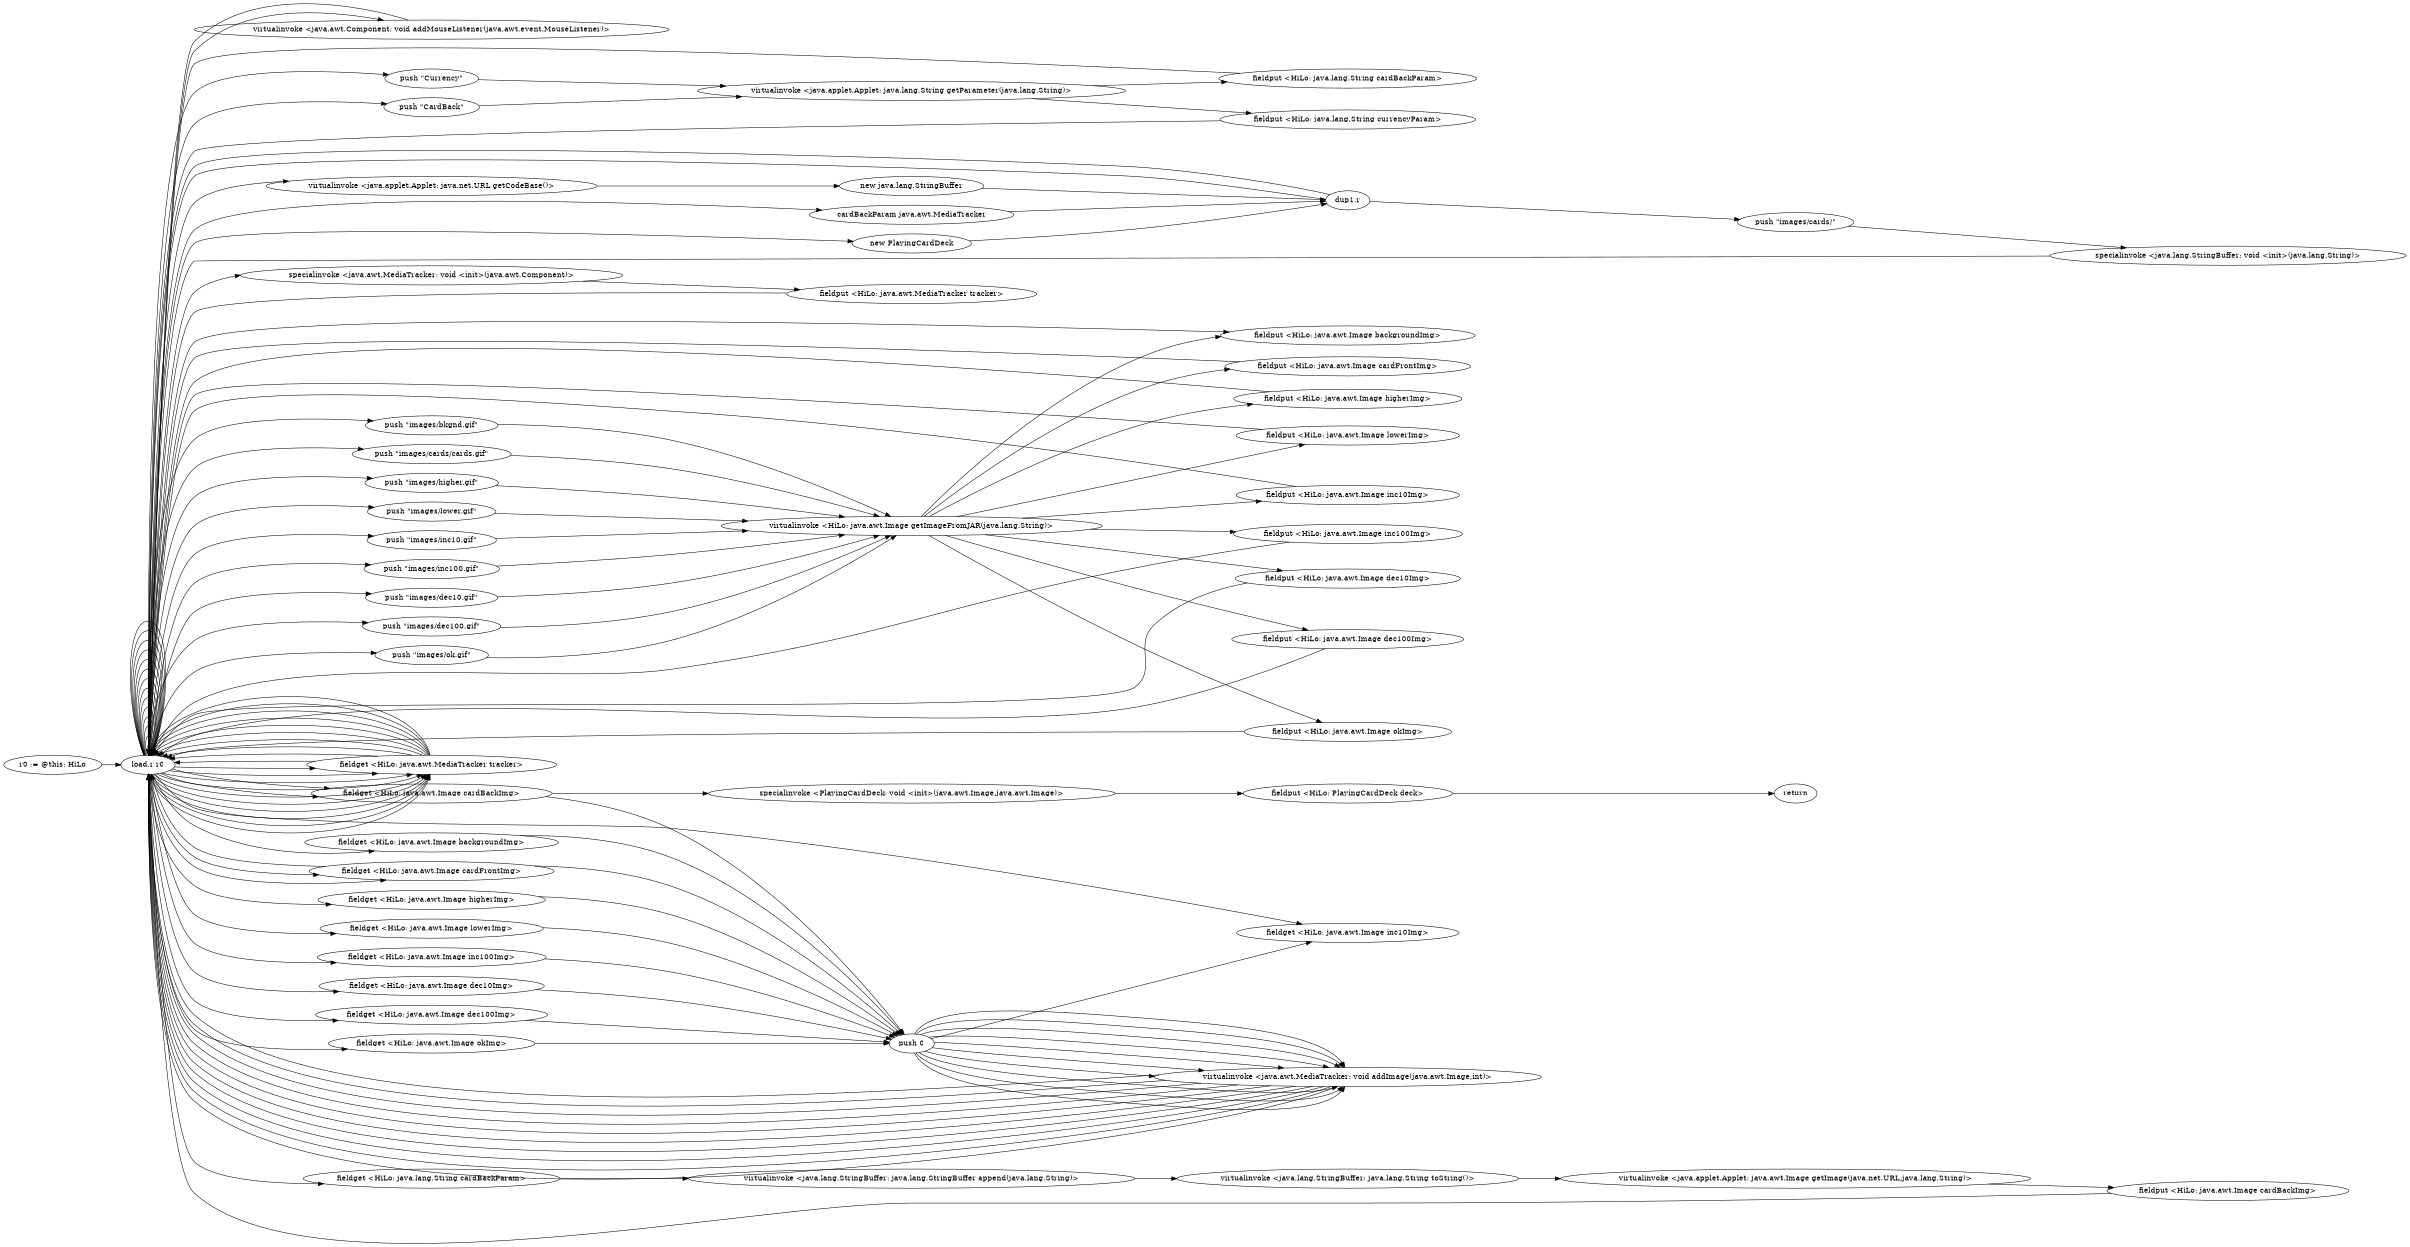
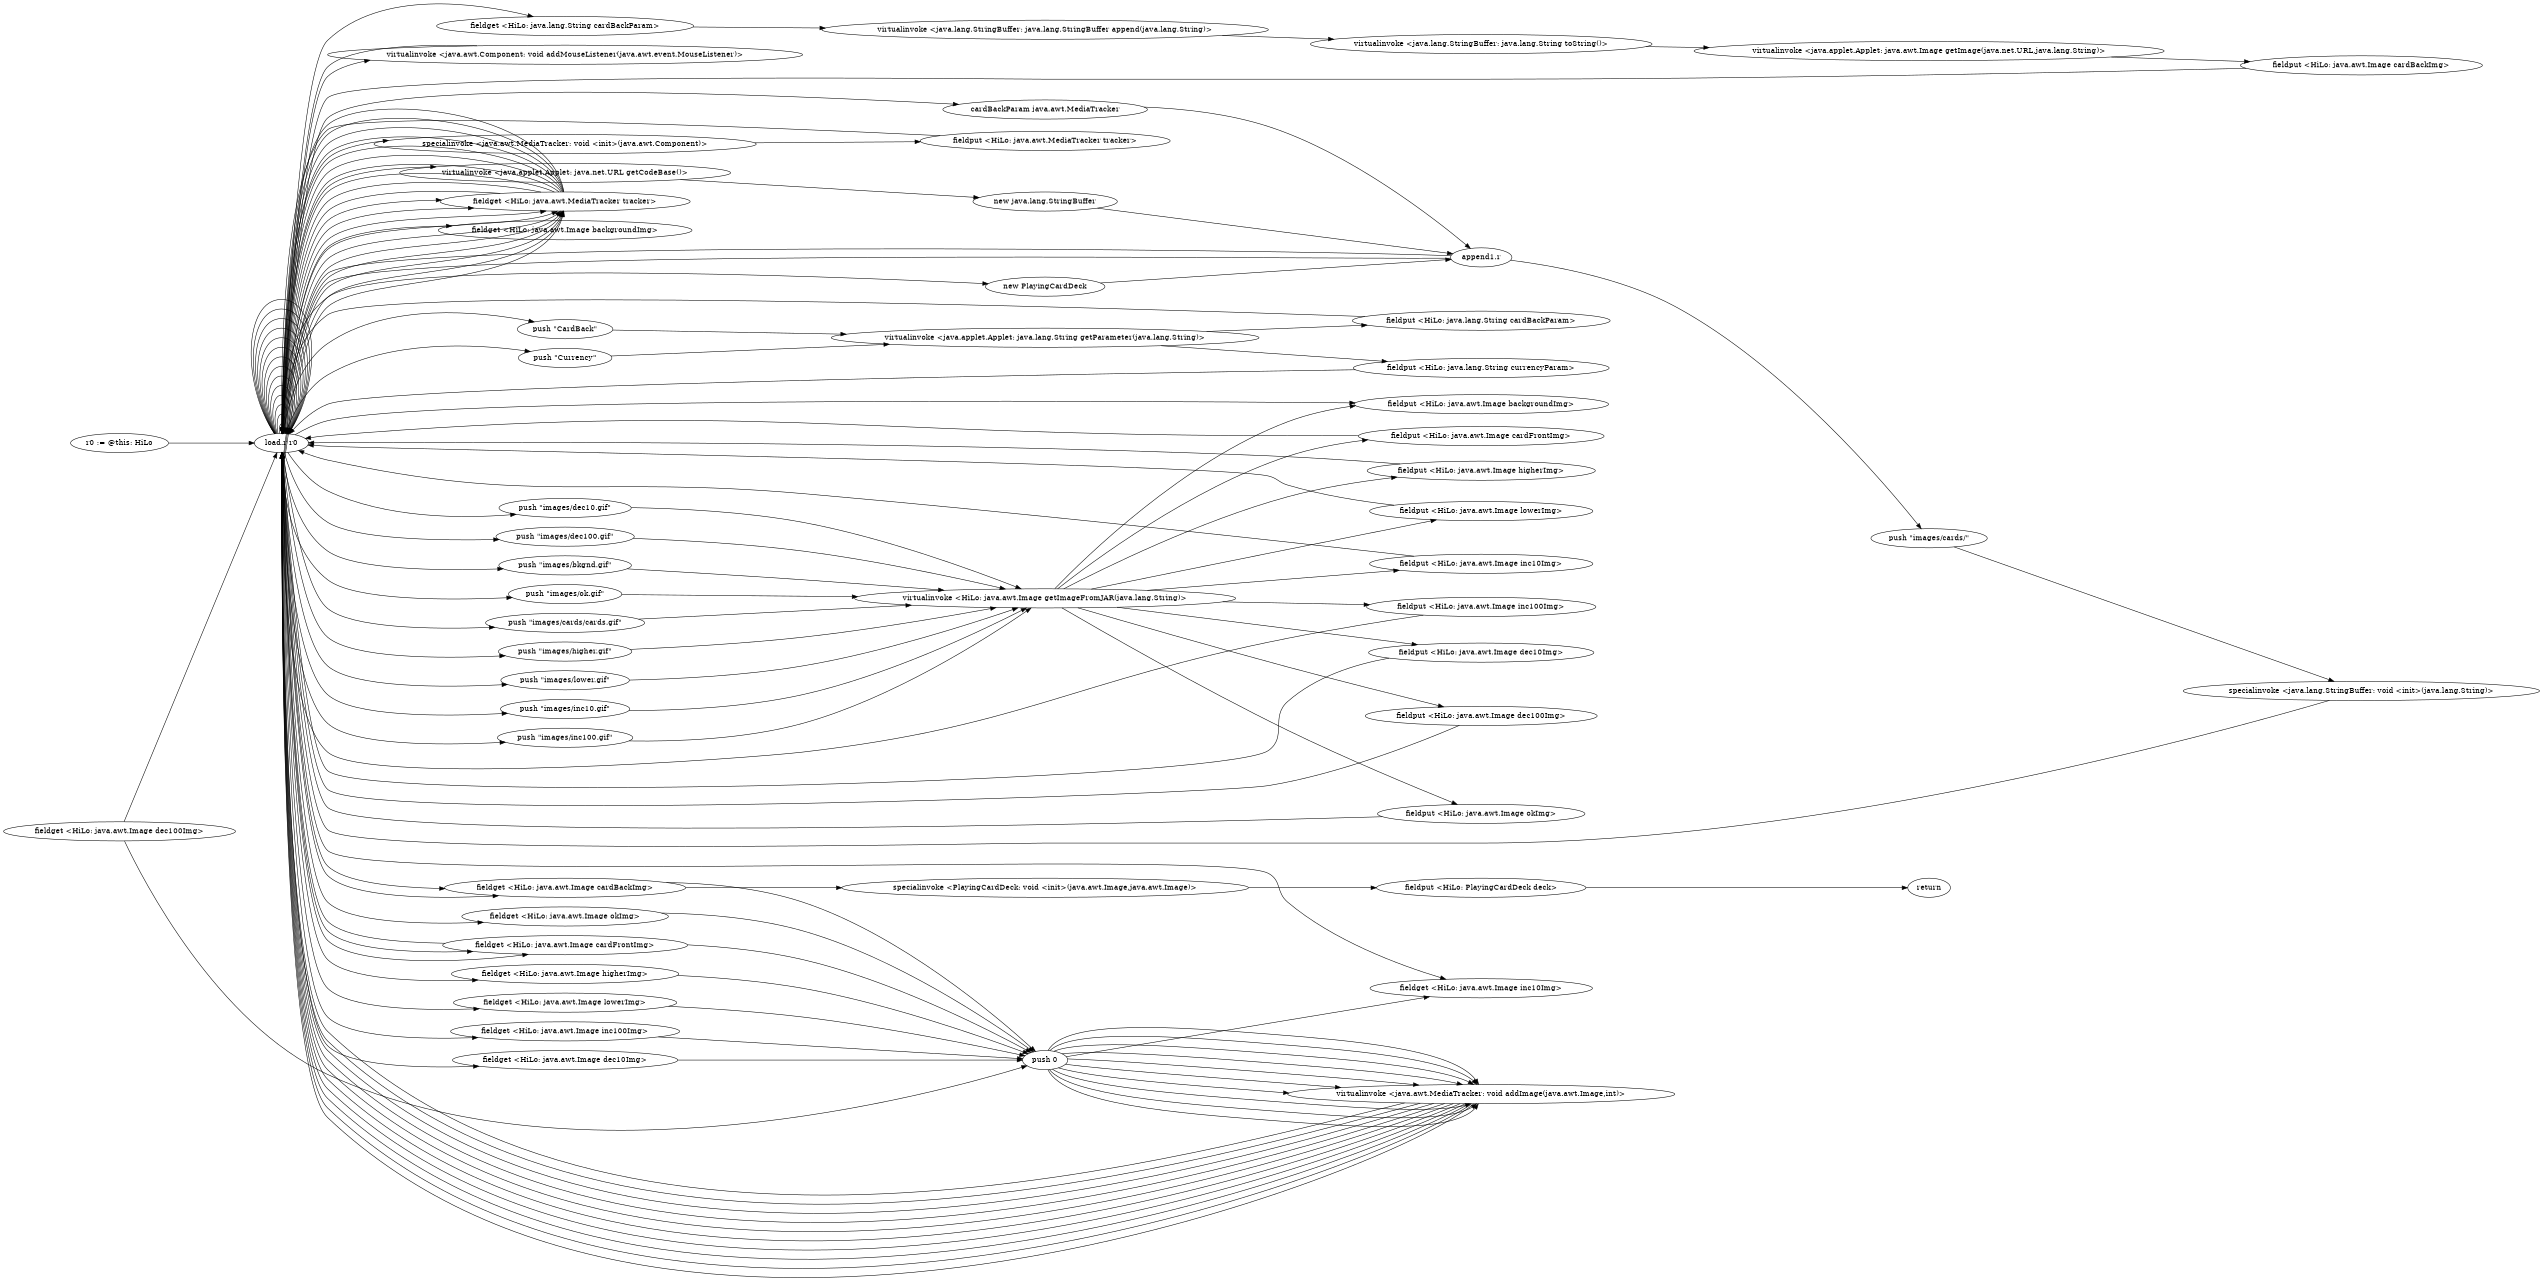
(1348, 200) -> (1481, 257)
(732, 888) -> none
(173, 960) -> (199, 640)
